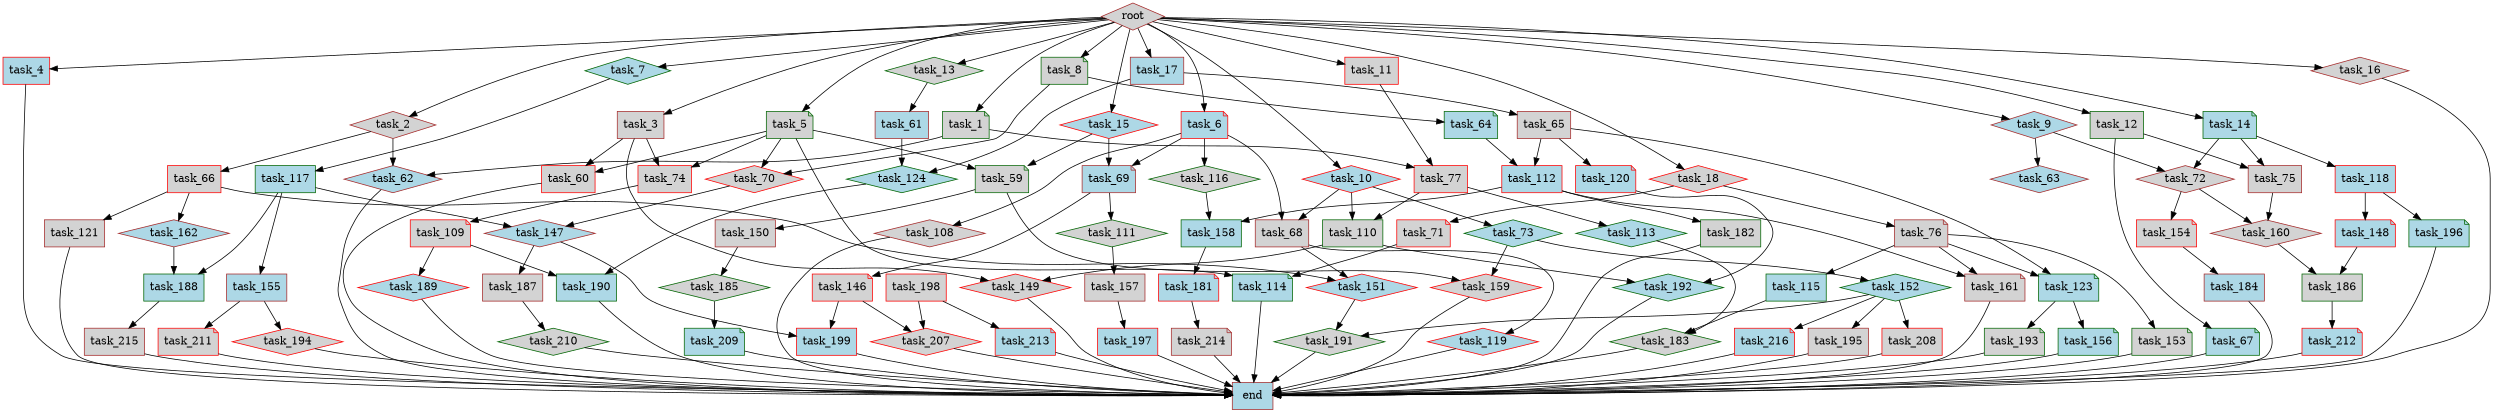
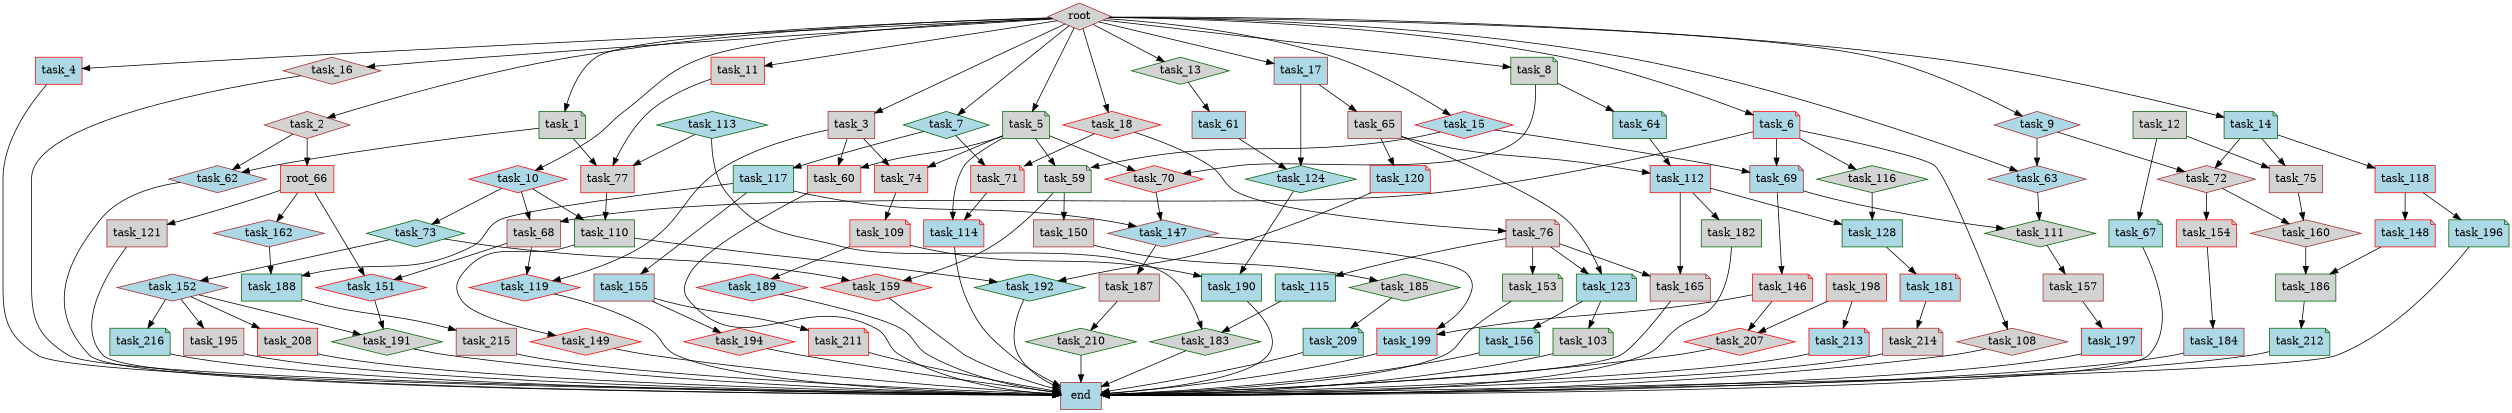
(1624, 46) -> (1568, 48)
none -> (962, 142)
(194, 179) -> (307, 179)
(1520, 202) -> (667, 148)
none -> (2038, 202)
(1211, 233) -> (1872, 233)
(767, 263) -> (690, 198)
(1262, 288) -> (954, 233)
(1895, 288) -> (172, 288)
(1995, 288) -> (1680, 288)
(1765, 342) -> (140, 342)
(2014, 342) -> (1583, 342)
(2332, 342) -> (2300, 342)
